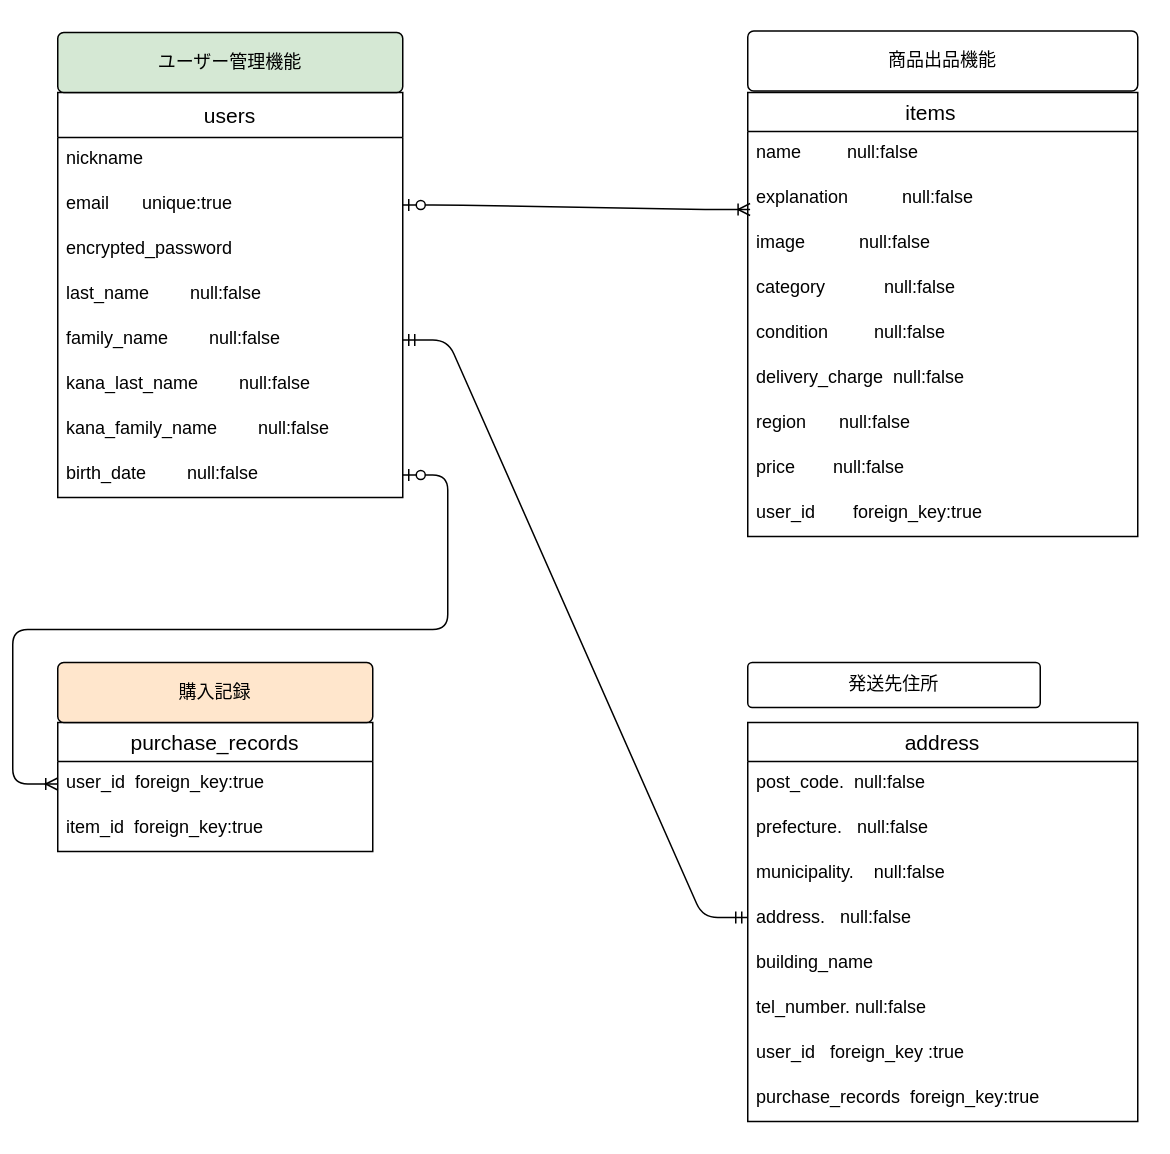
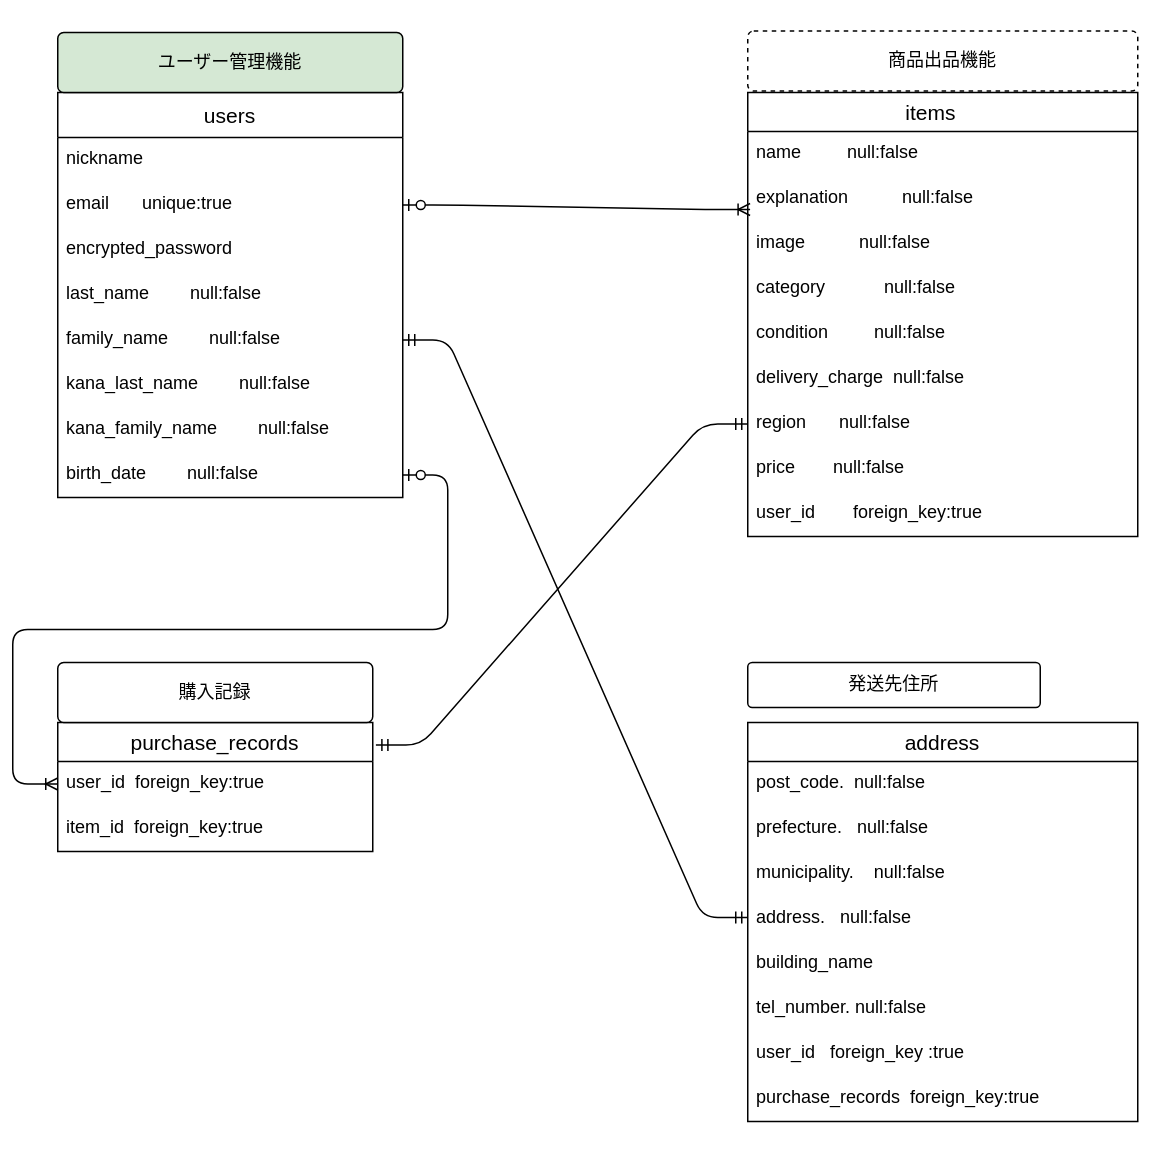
(943, 61) -> (943, 61)
none -> (561, 585)
(215, 692) -> (215, 692)
